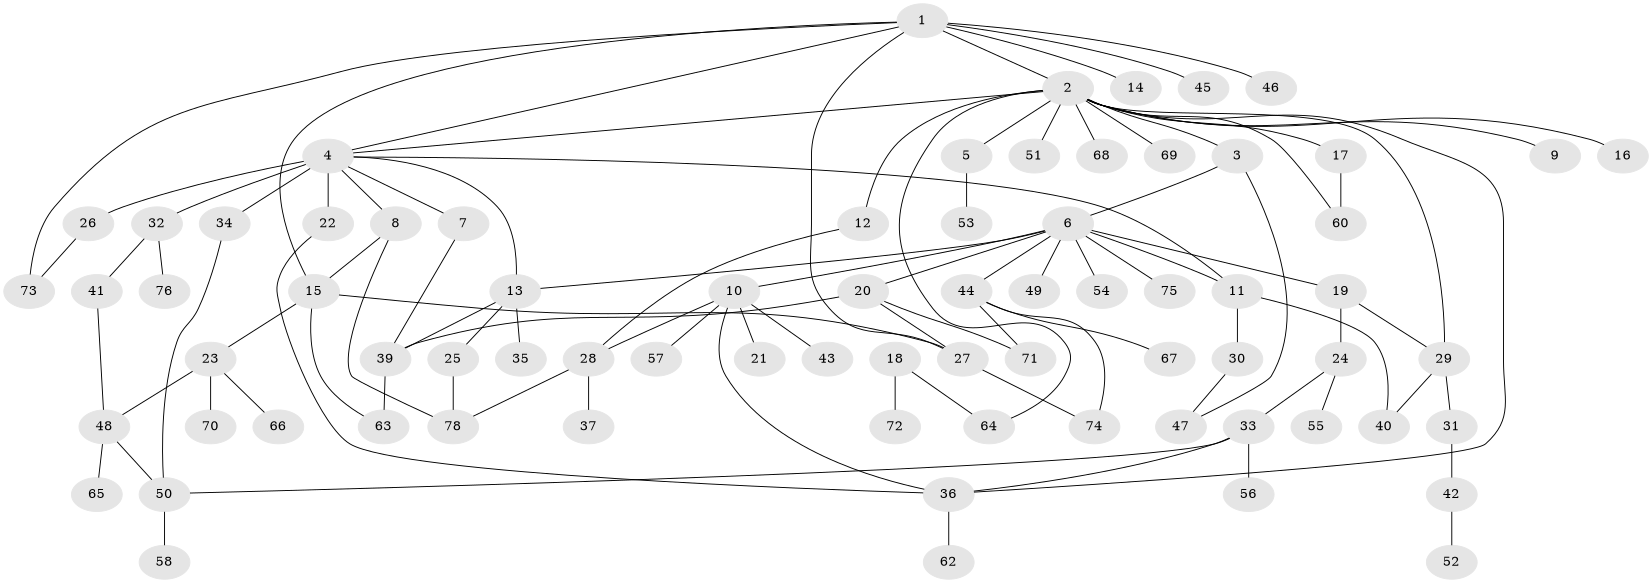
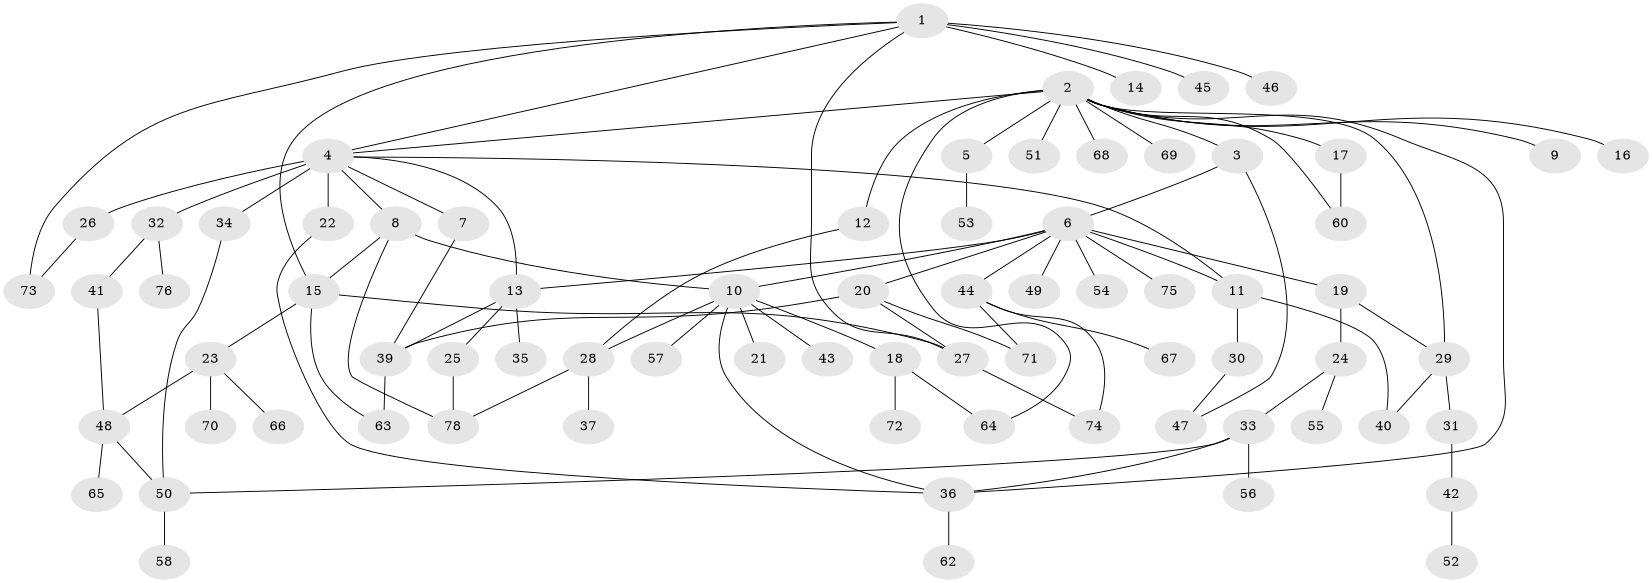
(995, 55) -> none
none -> (560, 271)
none -> (825, 327)
